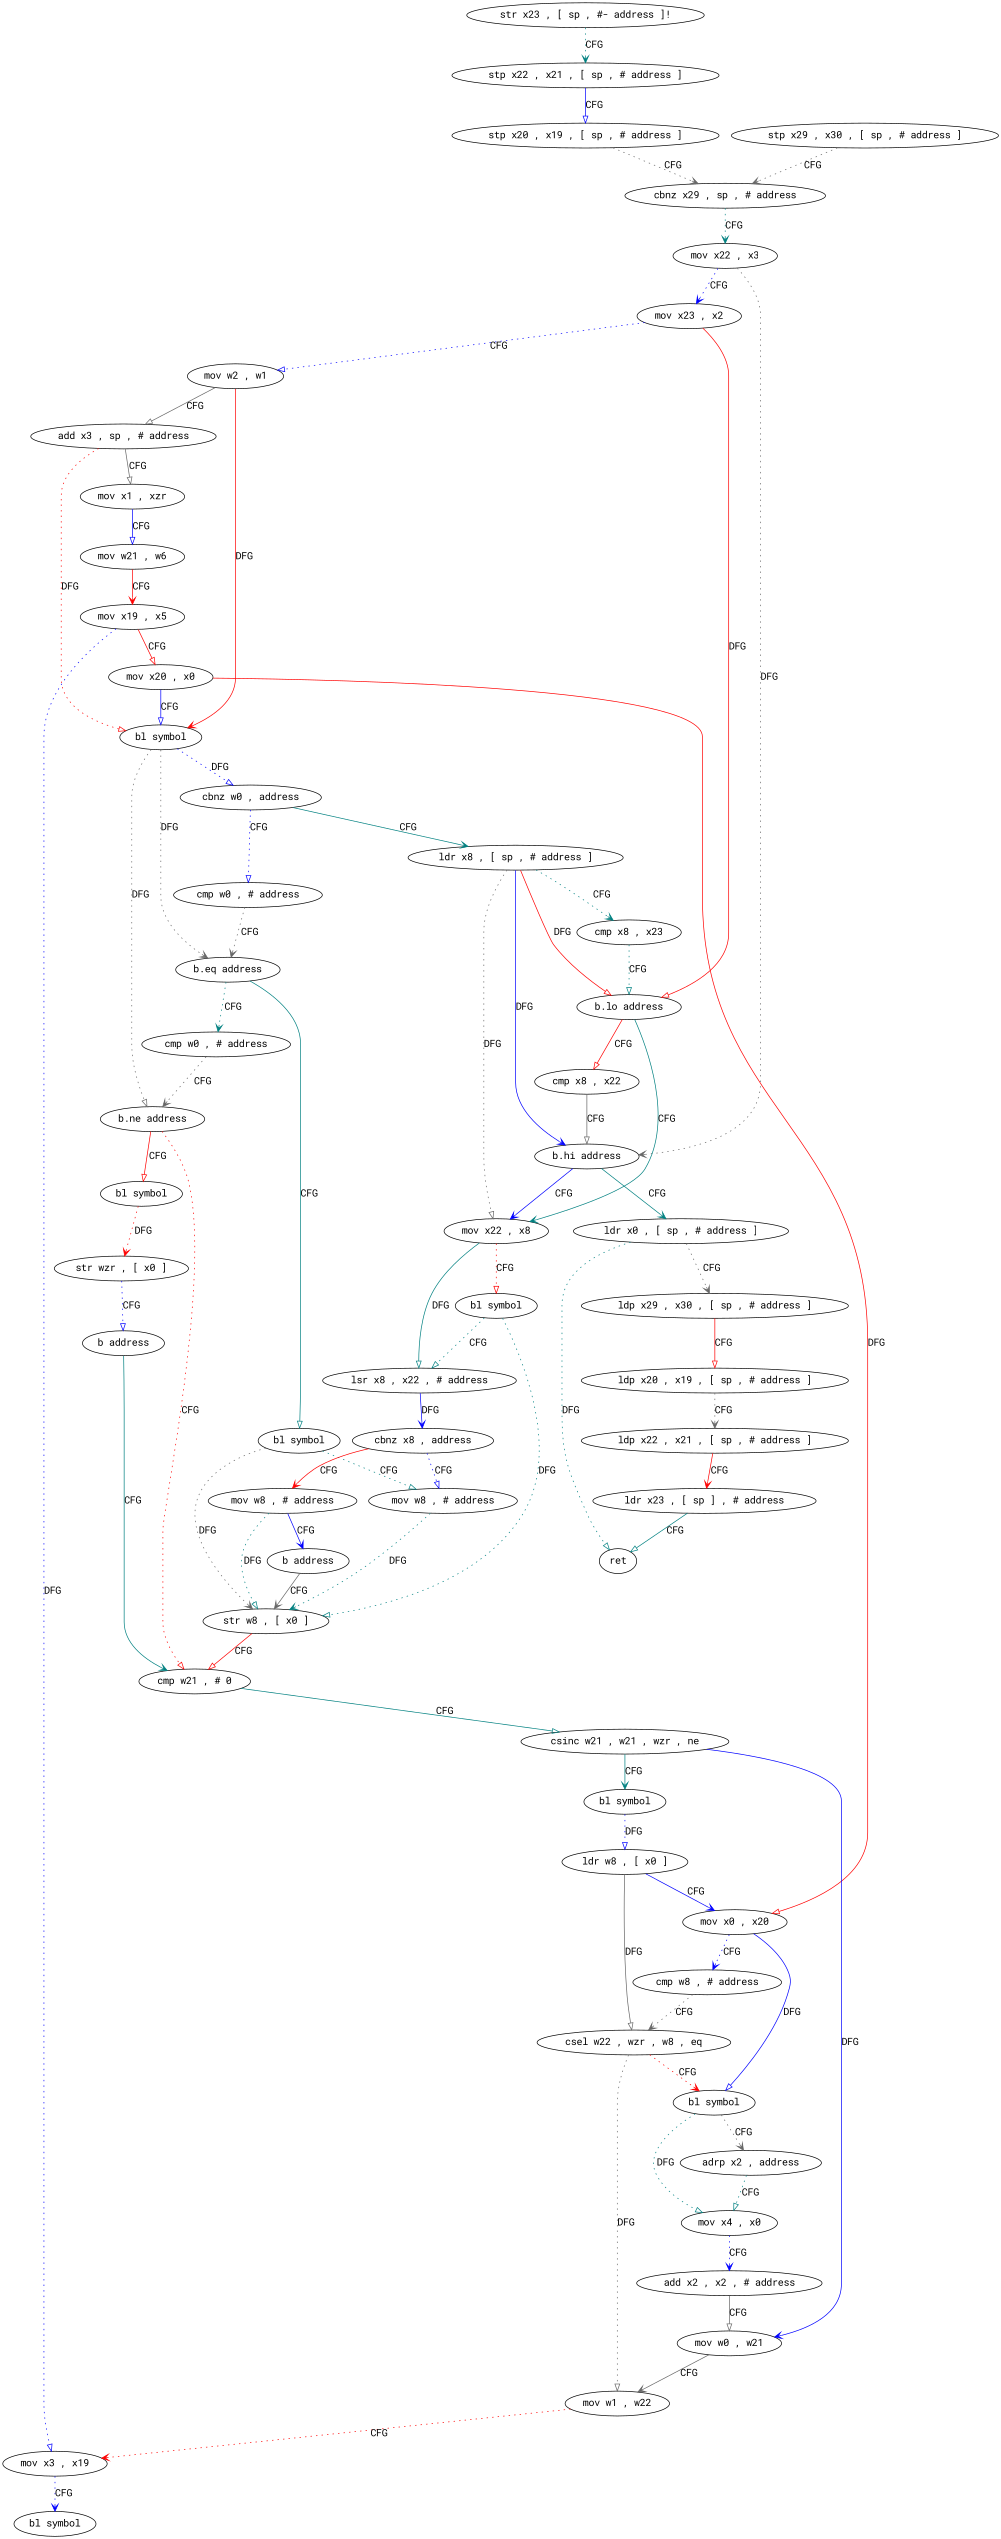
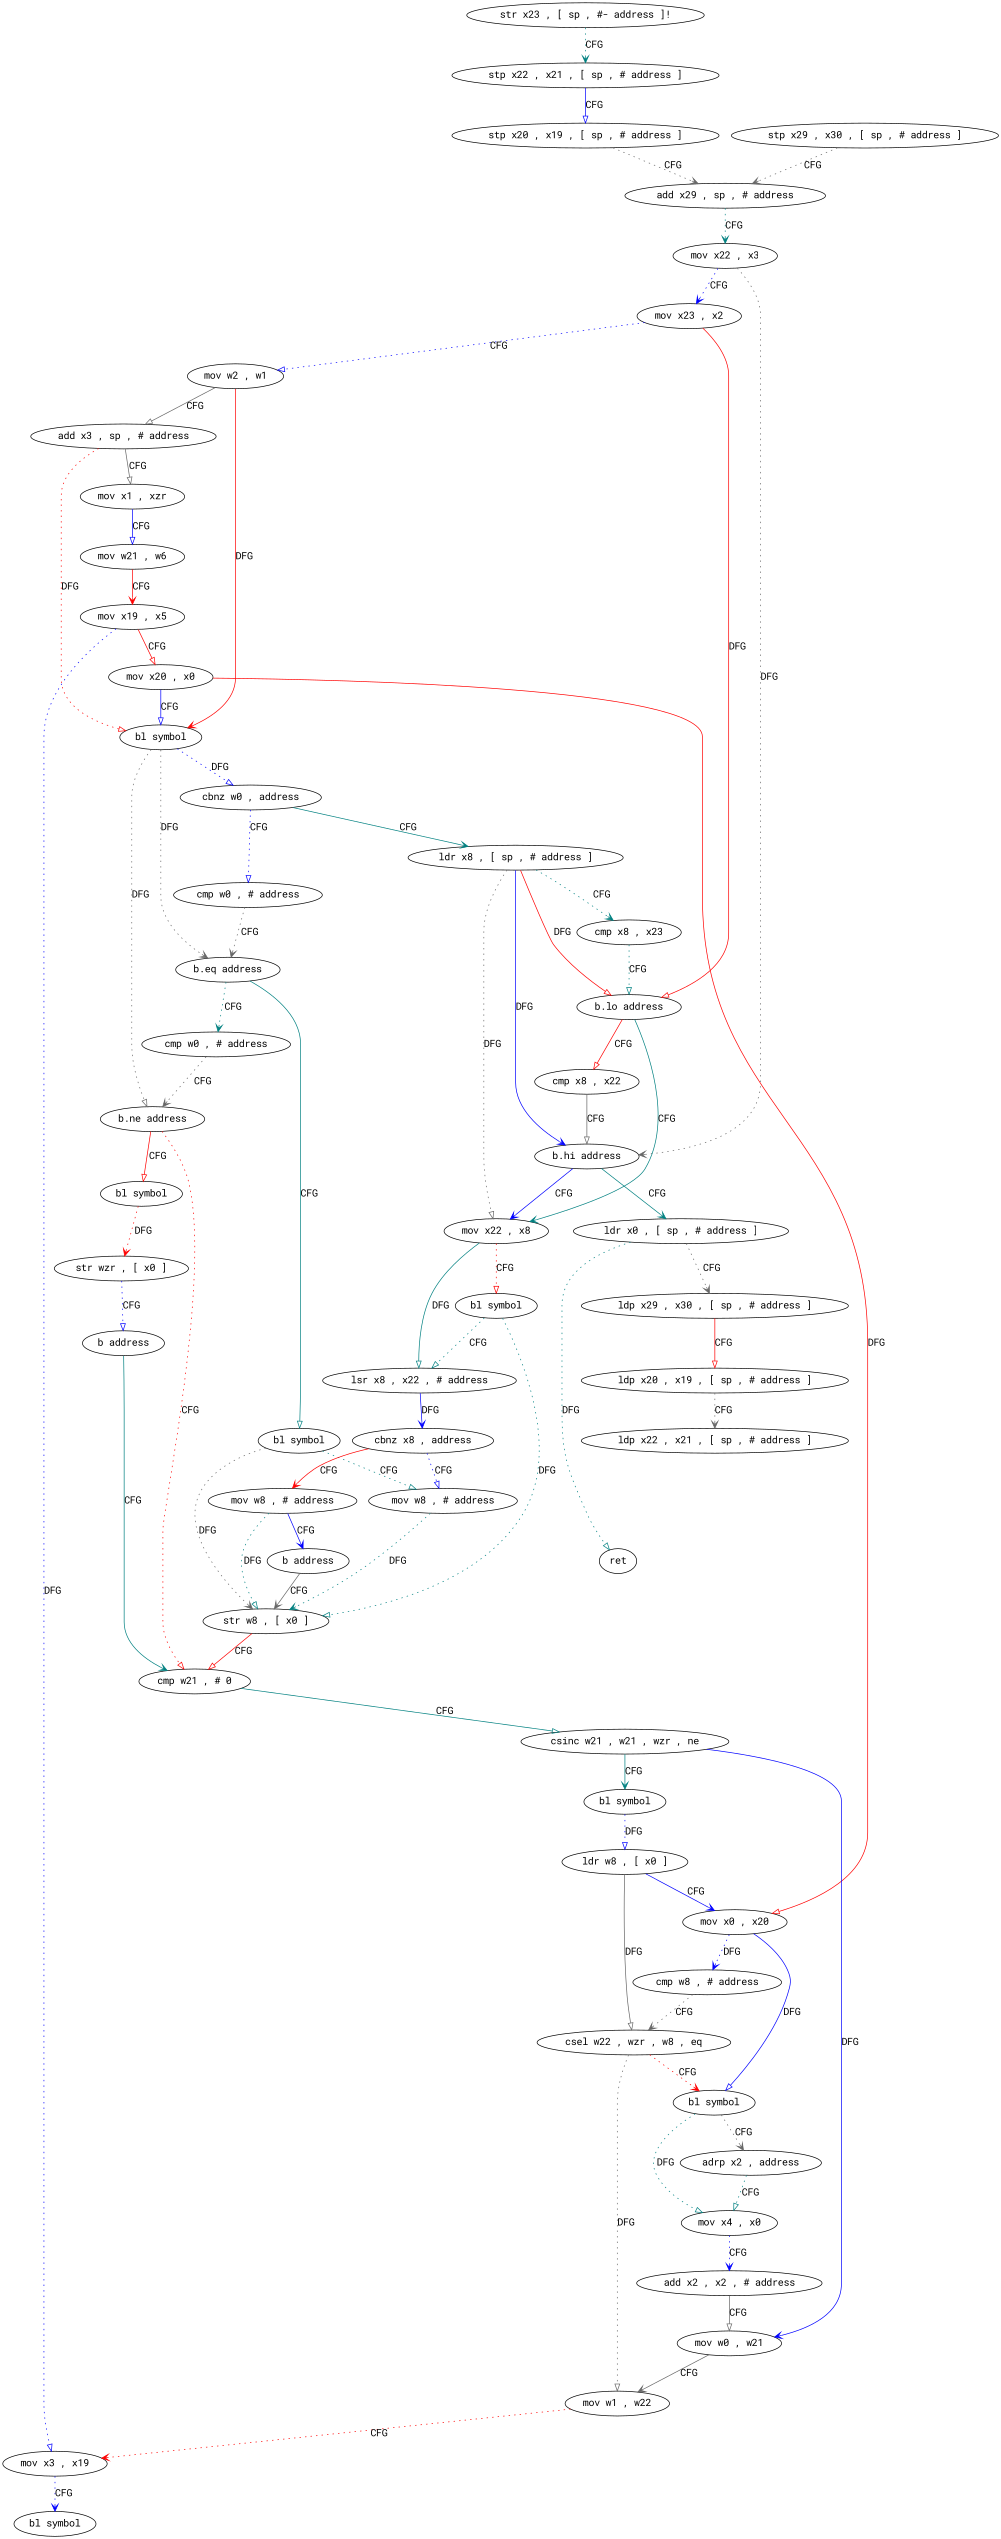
(725, 196) -> (725, 196)
(704, 1501) -> none
(732, 1952) -> (732, 1952)
